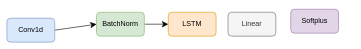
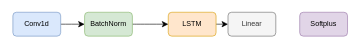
(315, 21) -> (324, 24)
(120, 24) -> (108, 24)
none -> (221, 24)
(30, 30) -> (36, 24)
